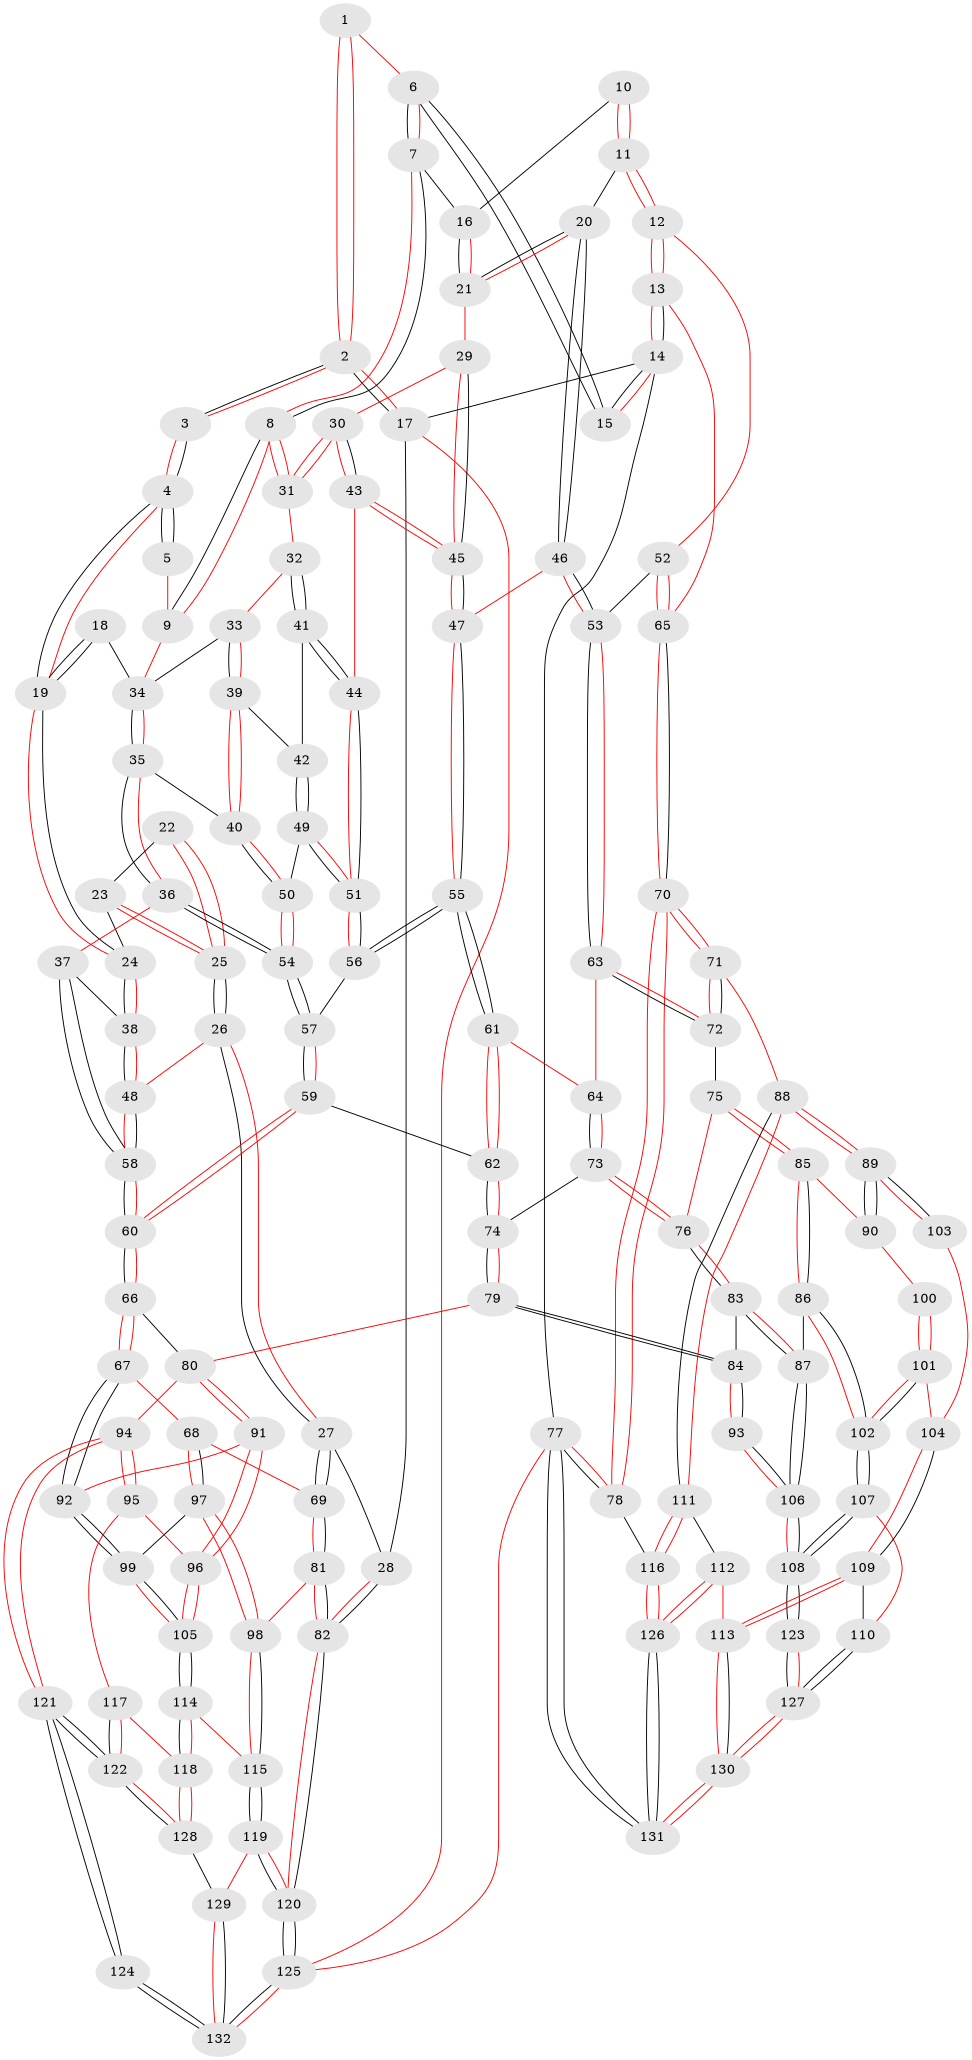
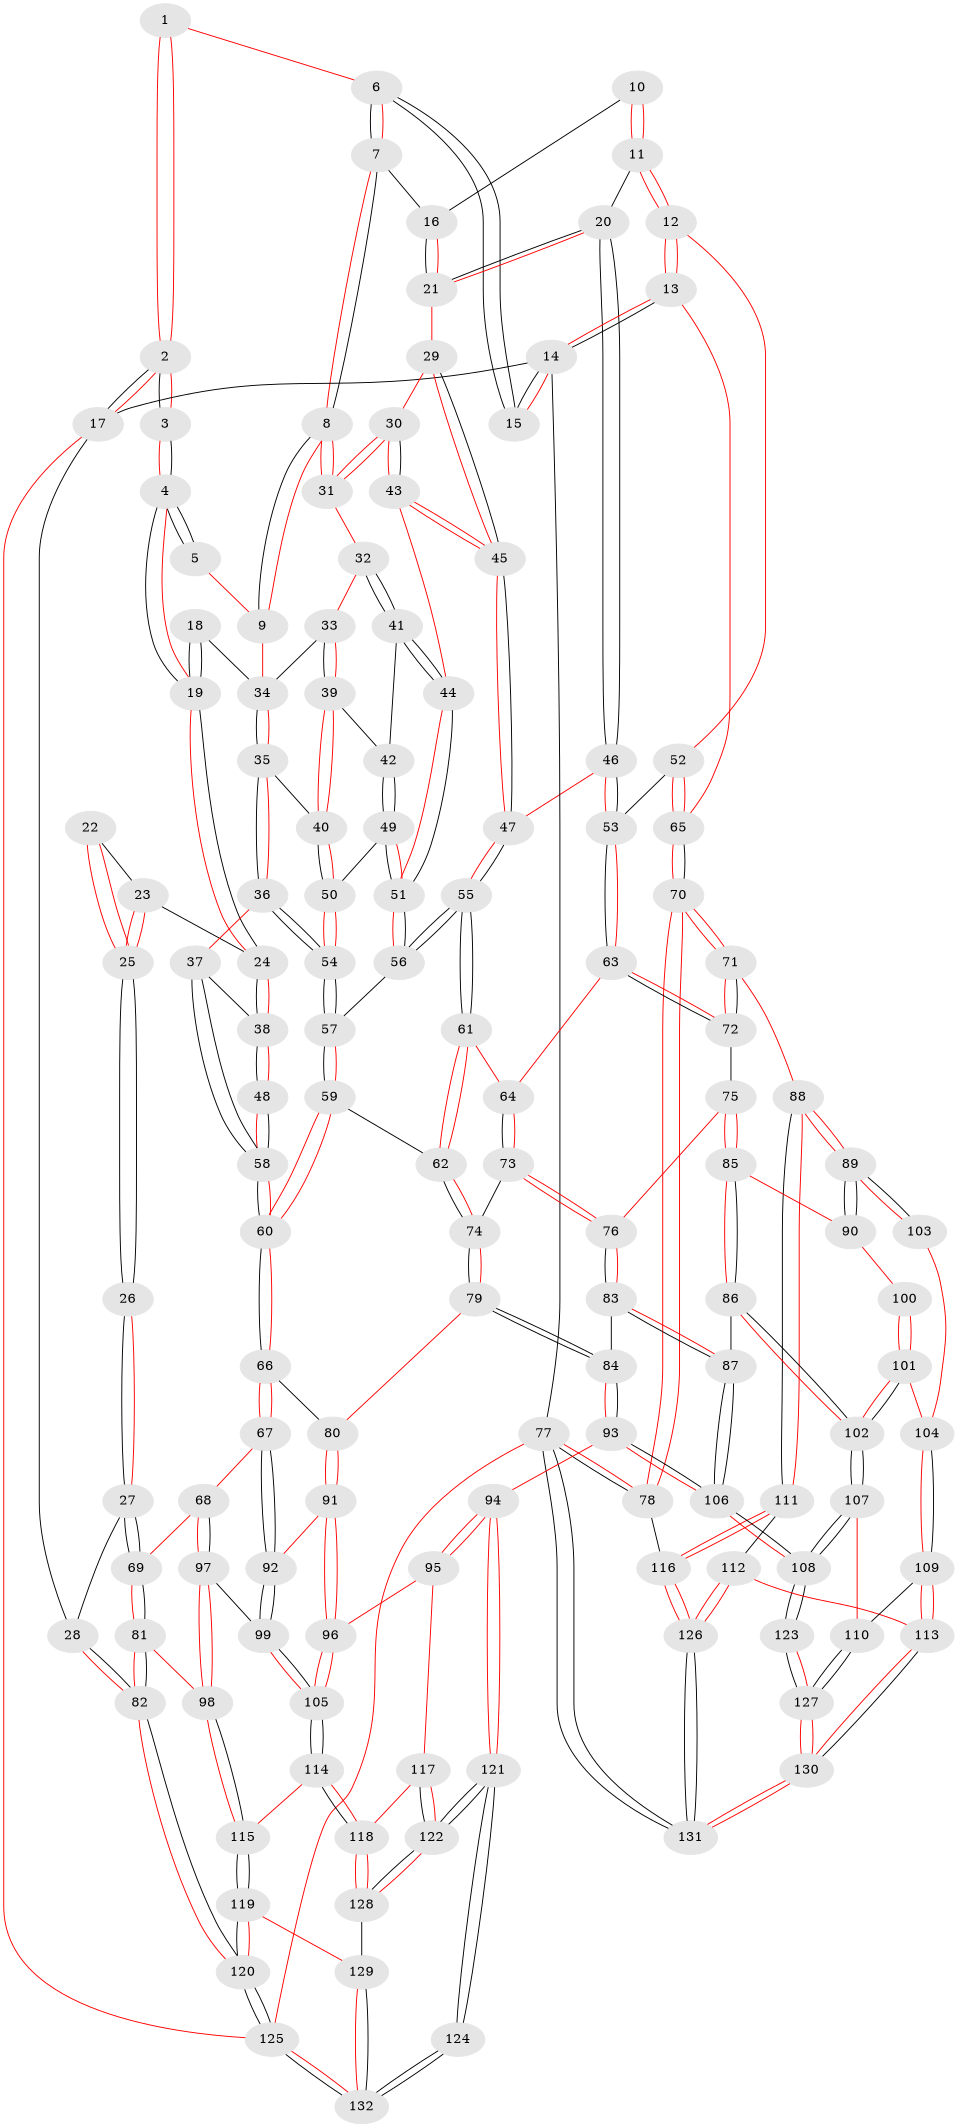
(175, 1064) -> none
(162, 1395) -> (552, 1468)
